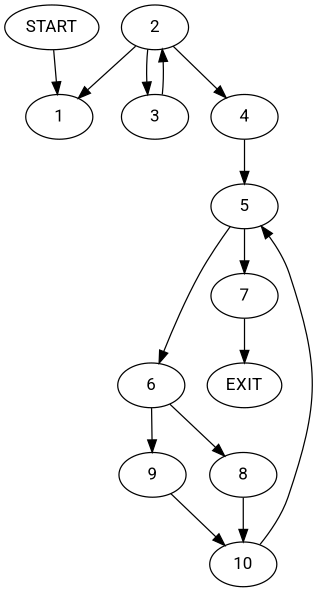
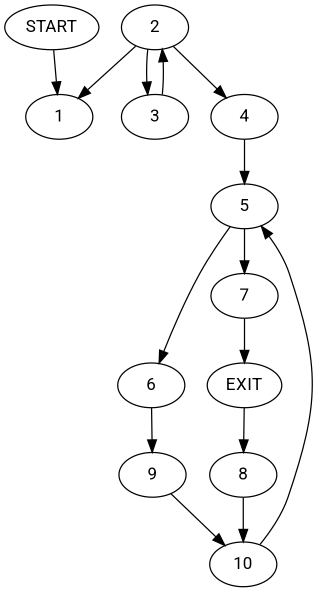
(193, 426) -> (244, 424)
